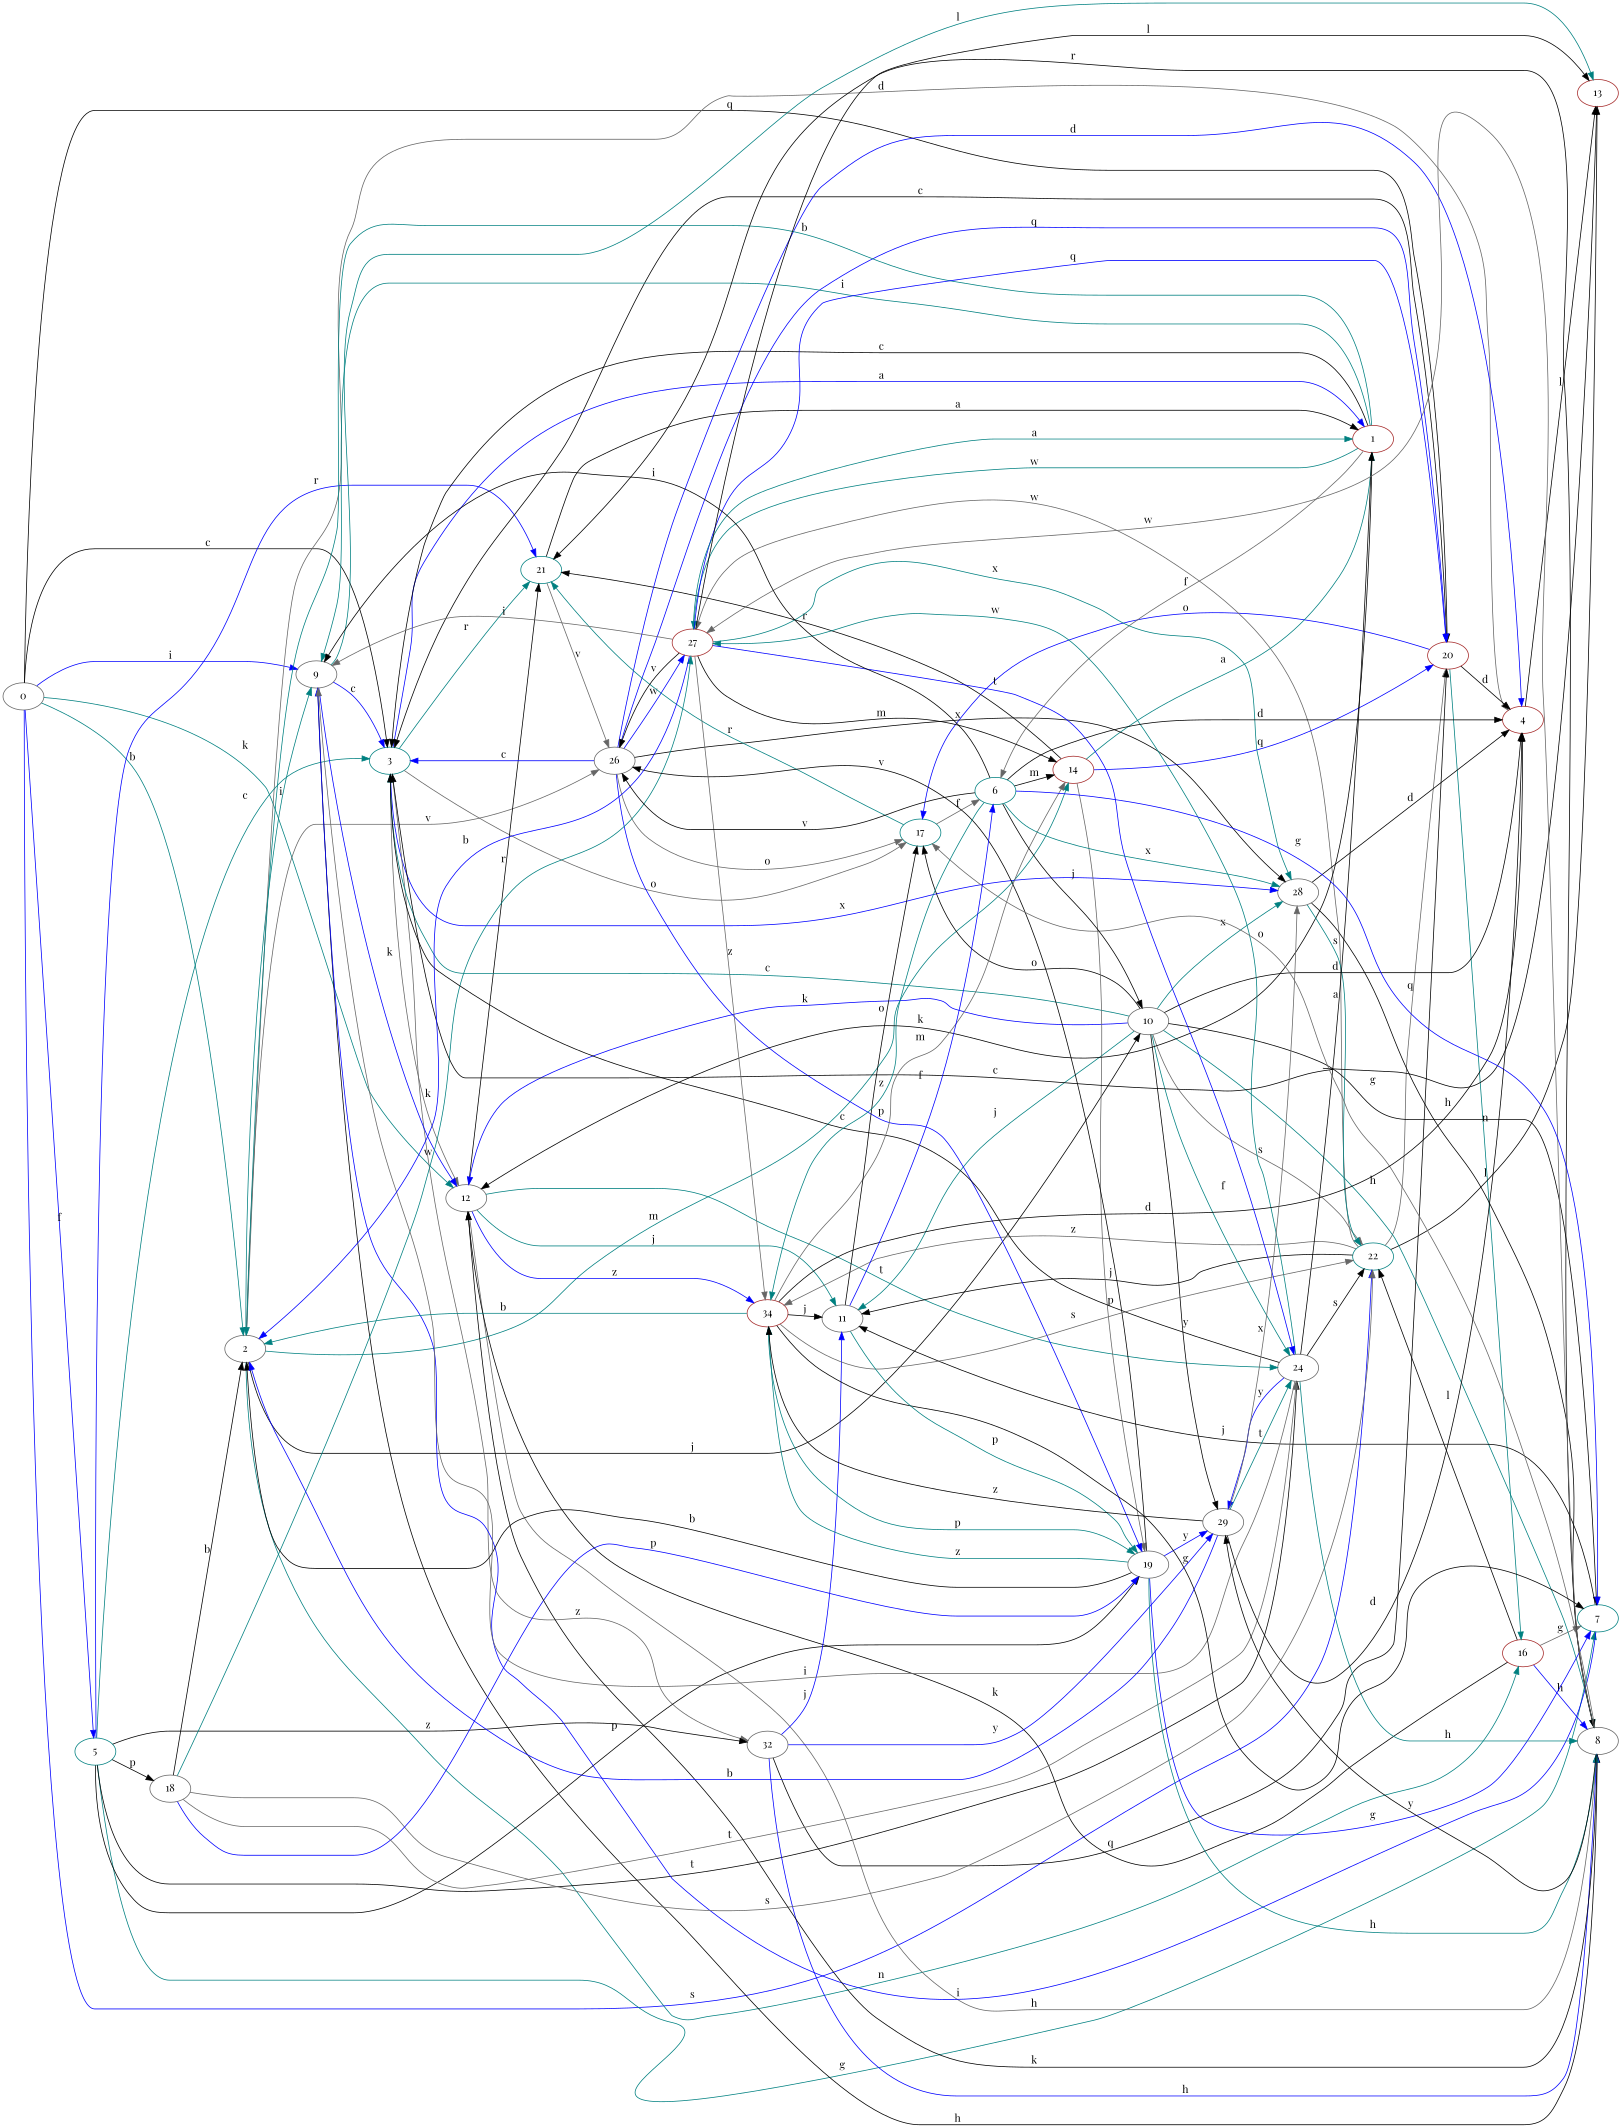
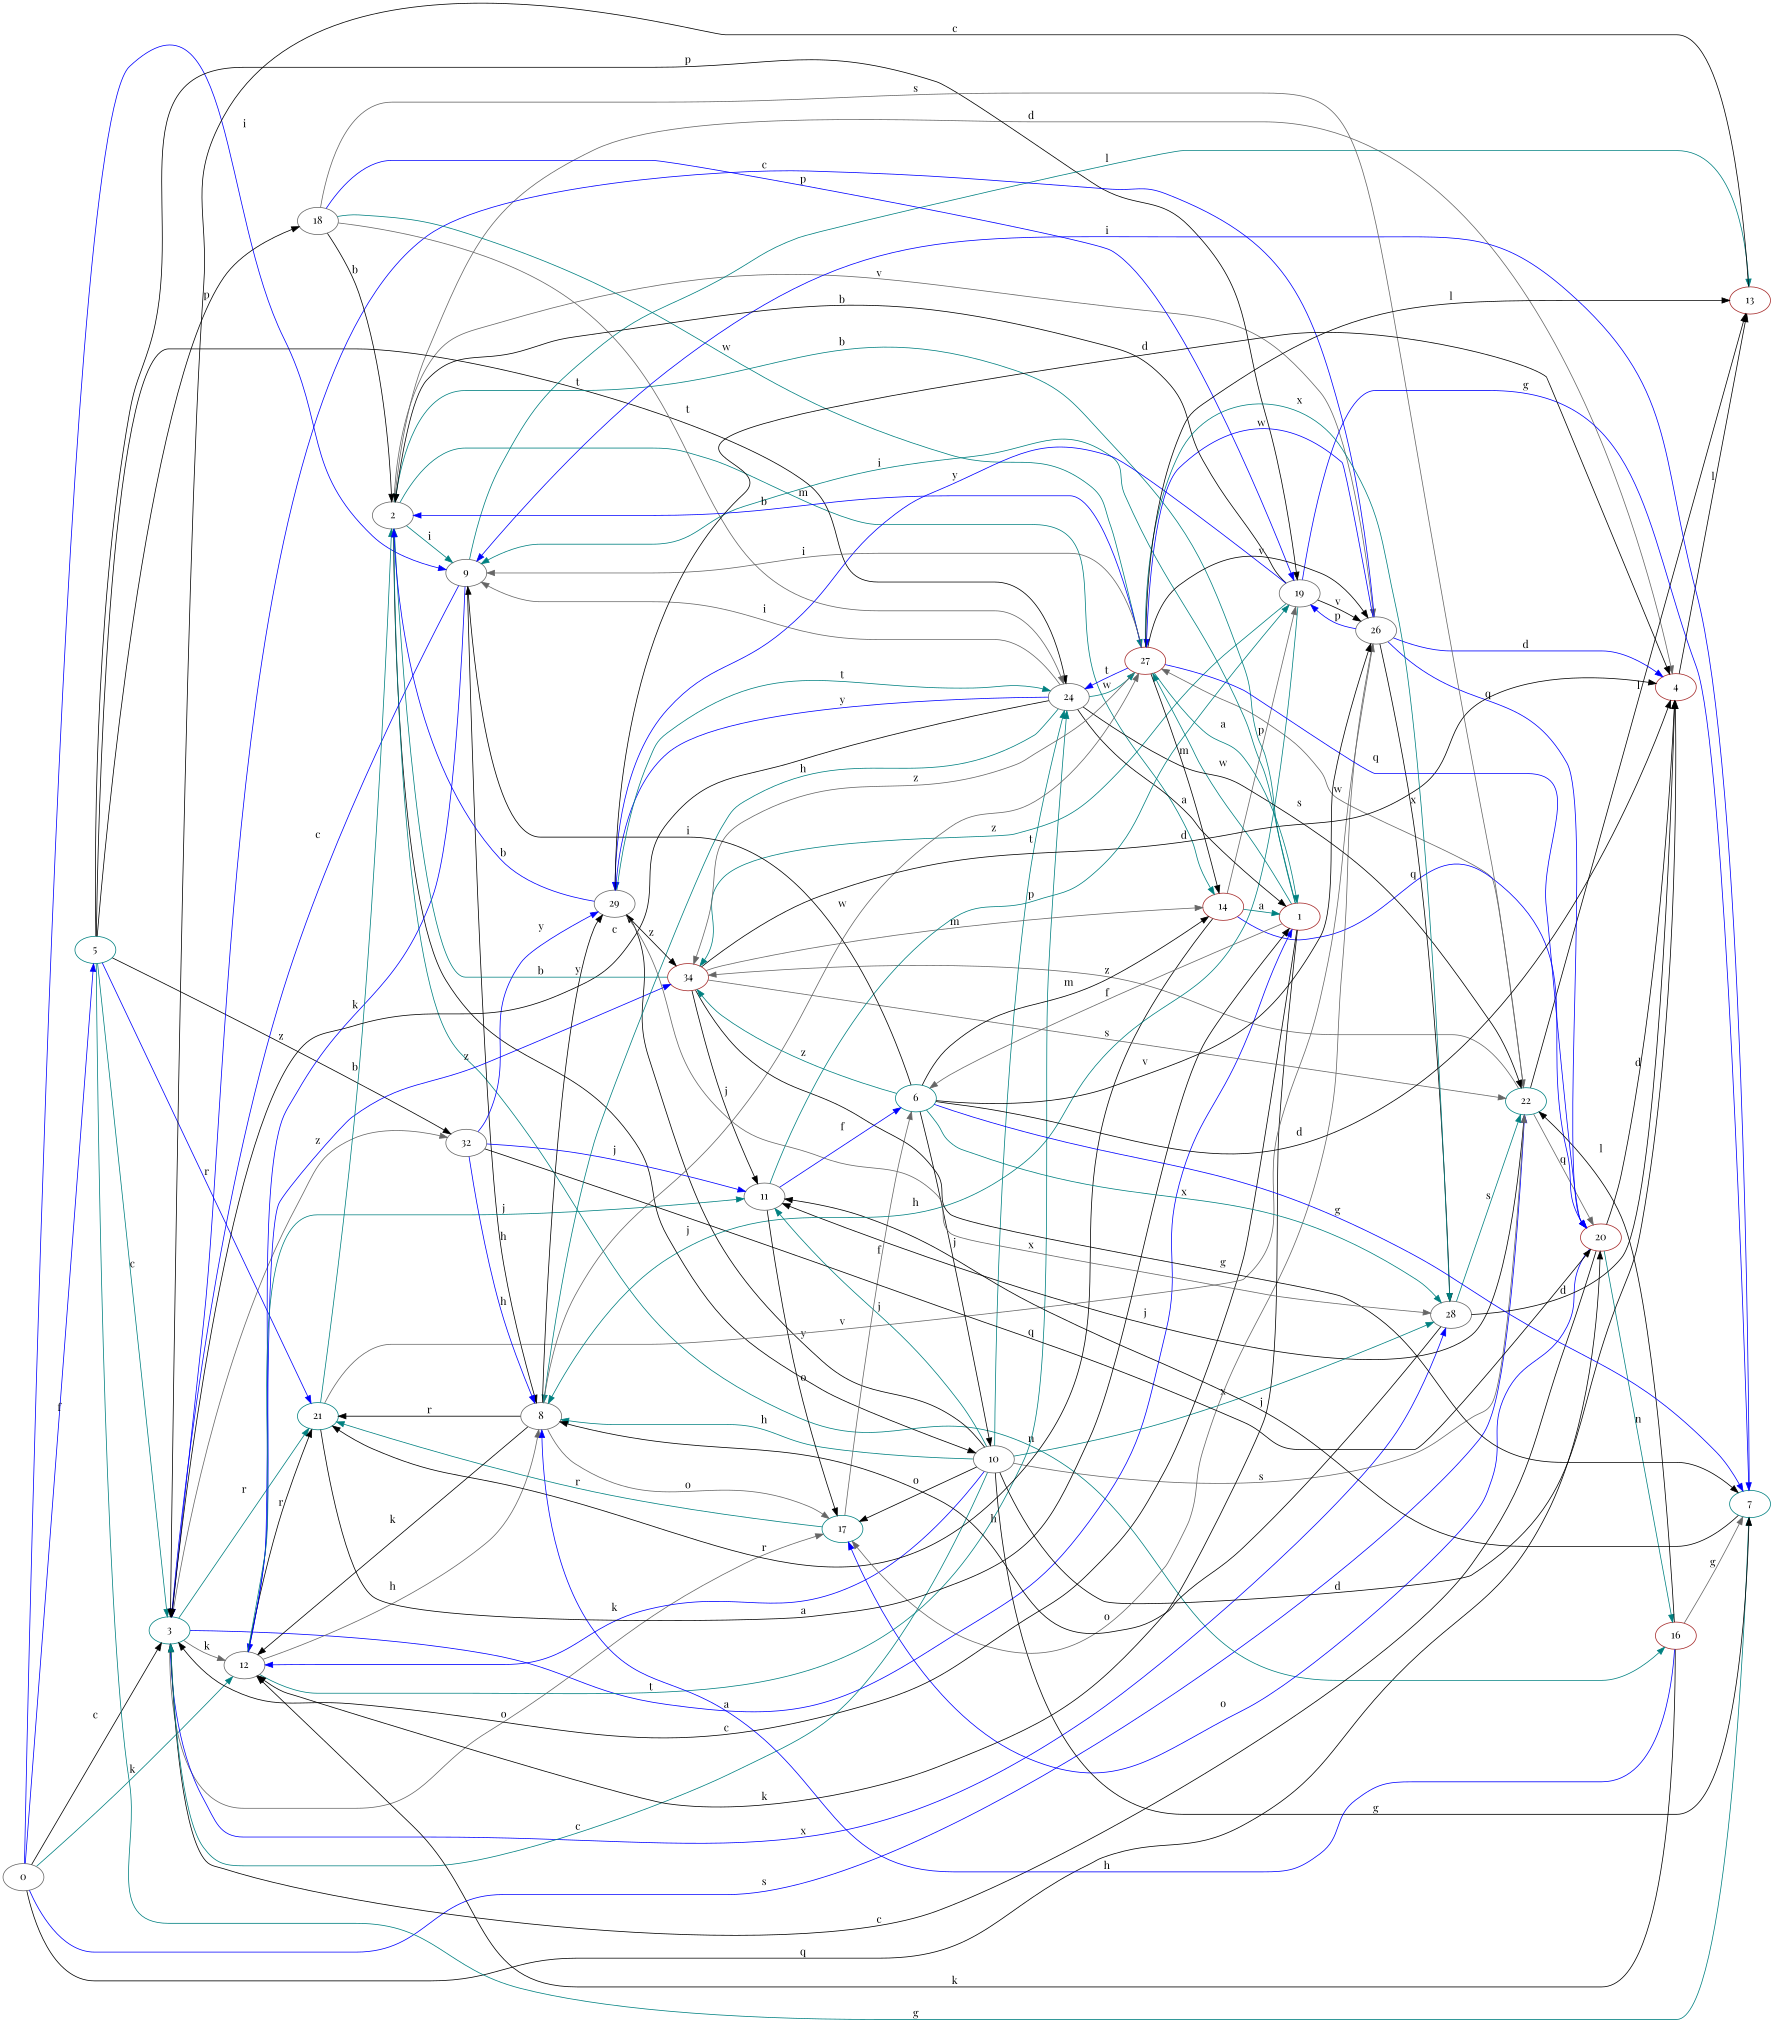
(199, 987) -> (367, 971)
(1223, 1187) -> (1031, 840)
(887, 1523) -> none
